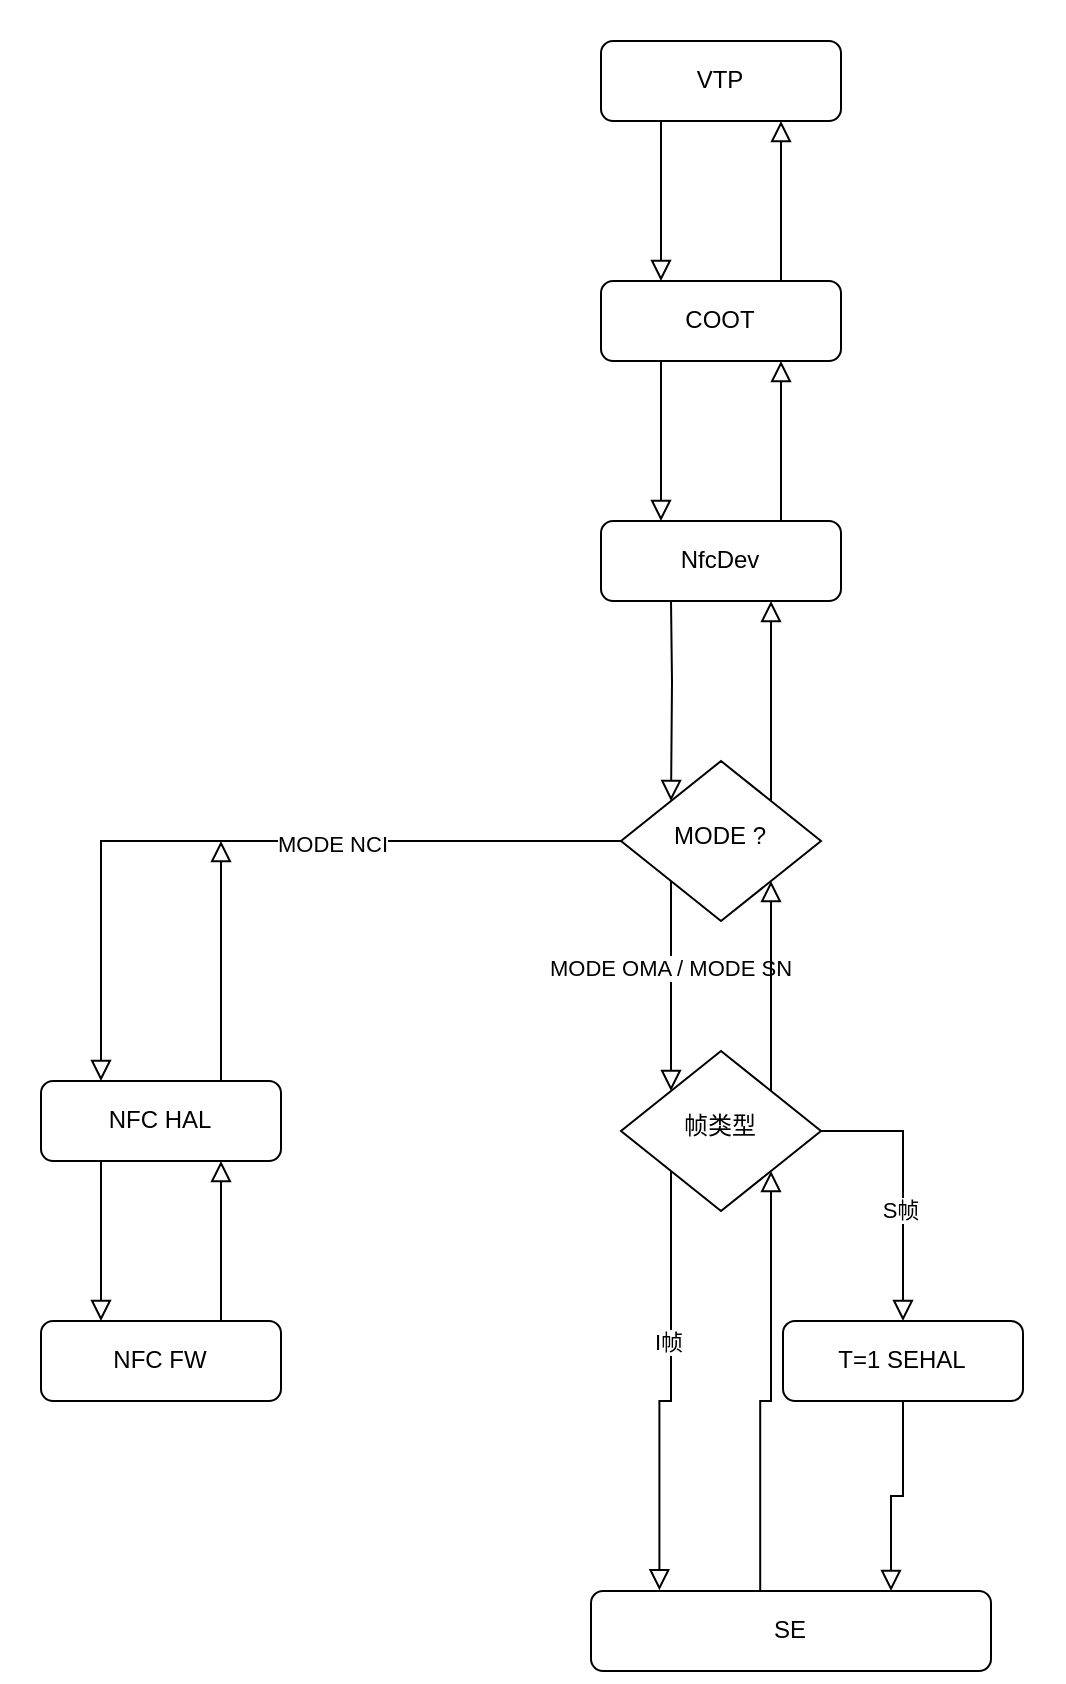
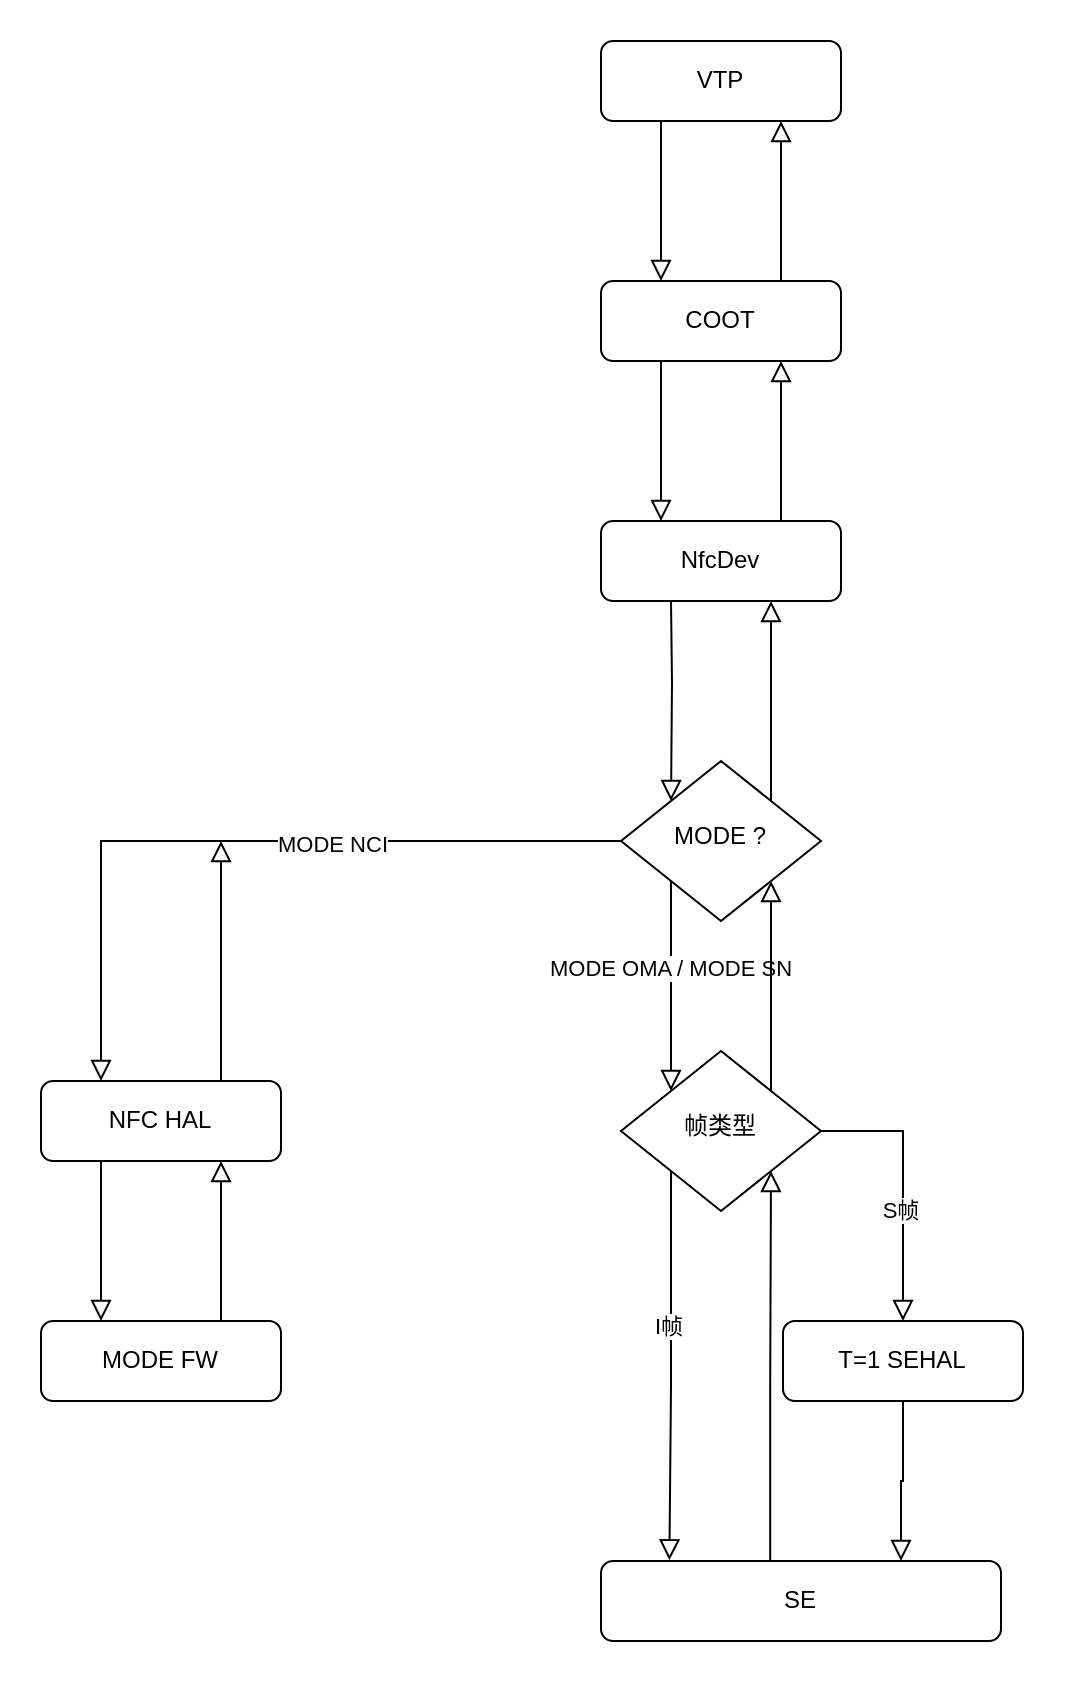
(161, 1361) -> (161, 1361)
(791, 1631) -> (801, 1601)
